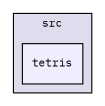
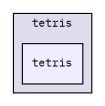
(53, 24) -> (53, 24)
